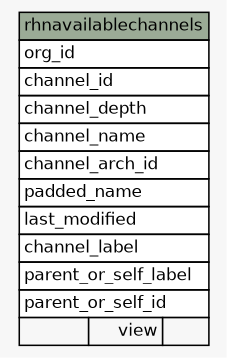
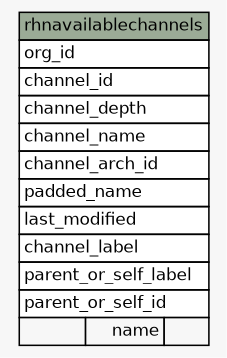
(138, 331) -> (136, 331)
